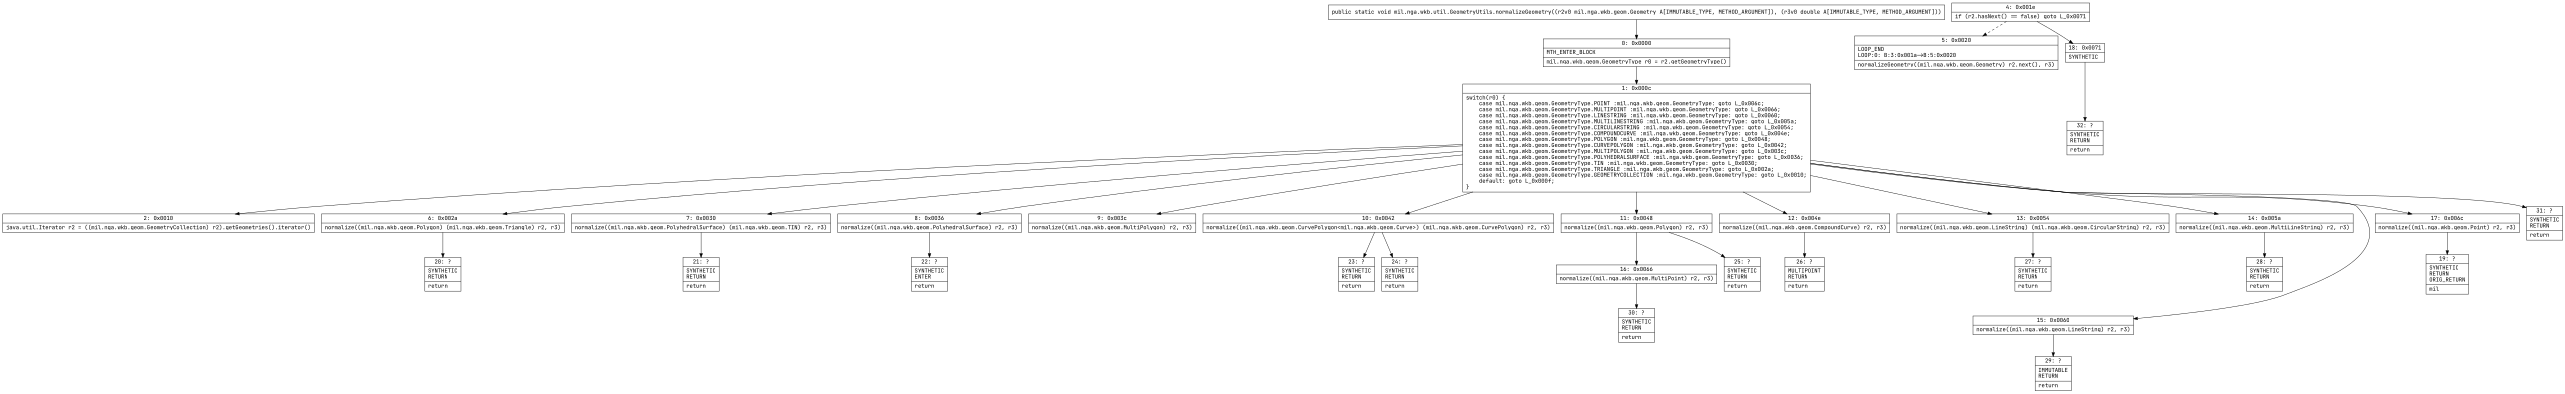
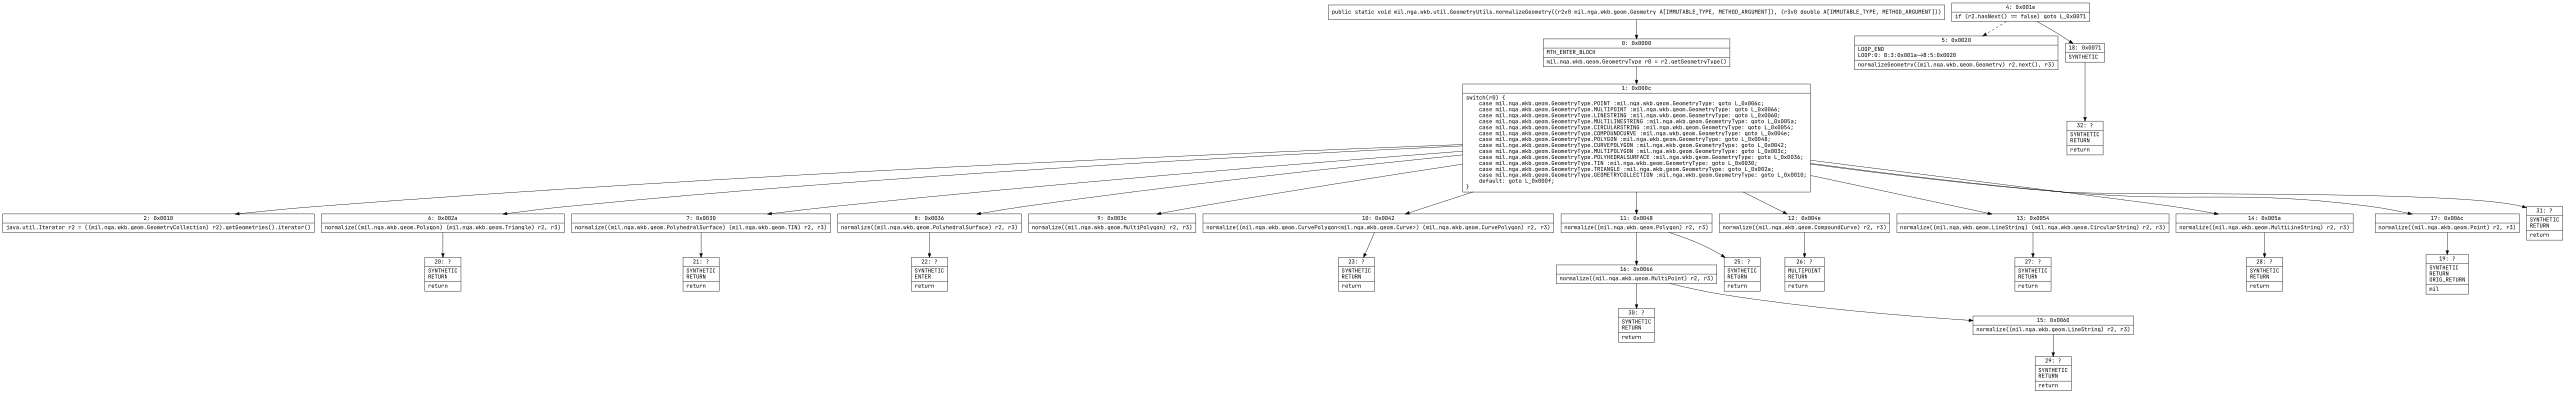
(2366, 221) -> (1819, 307)
(1400, 274) -> none
(2053, 370) -> (2053, 370)
